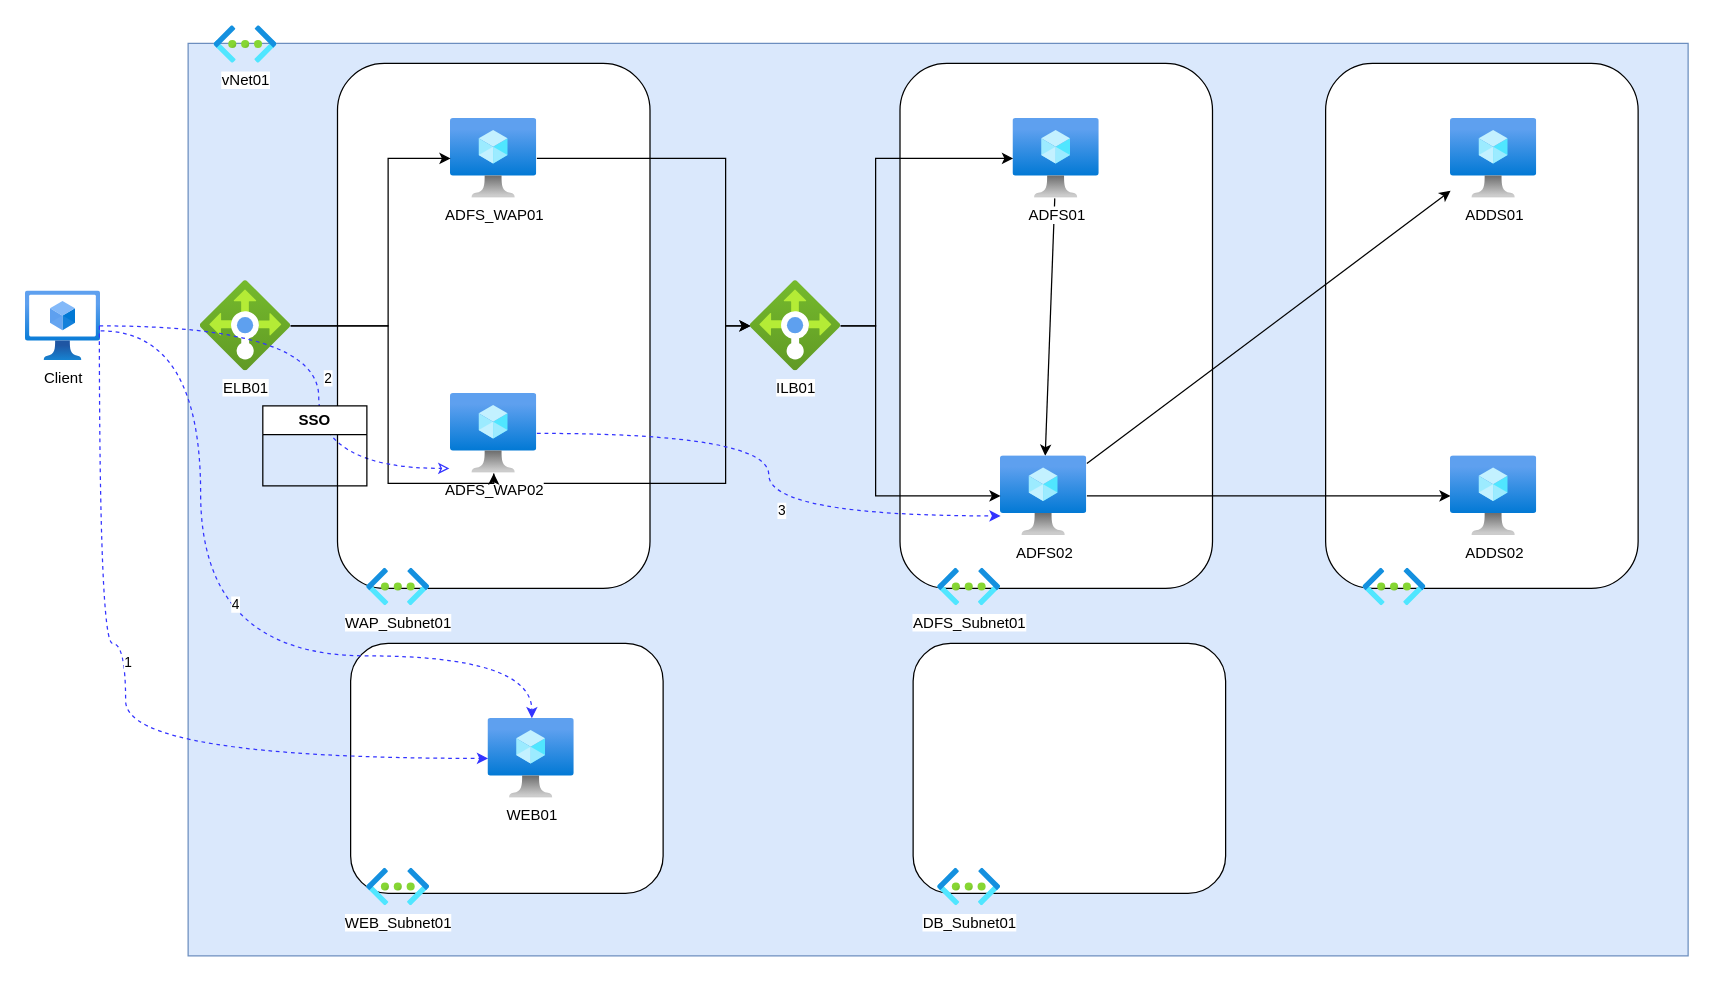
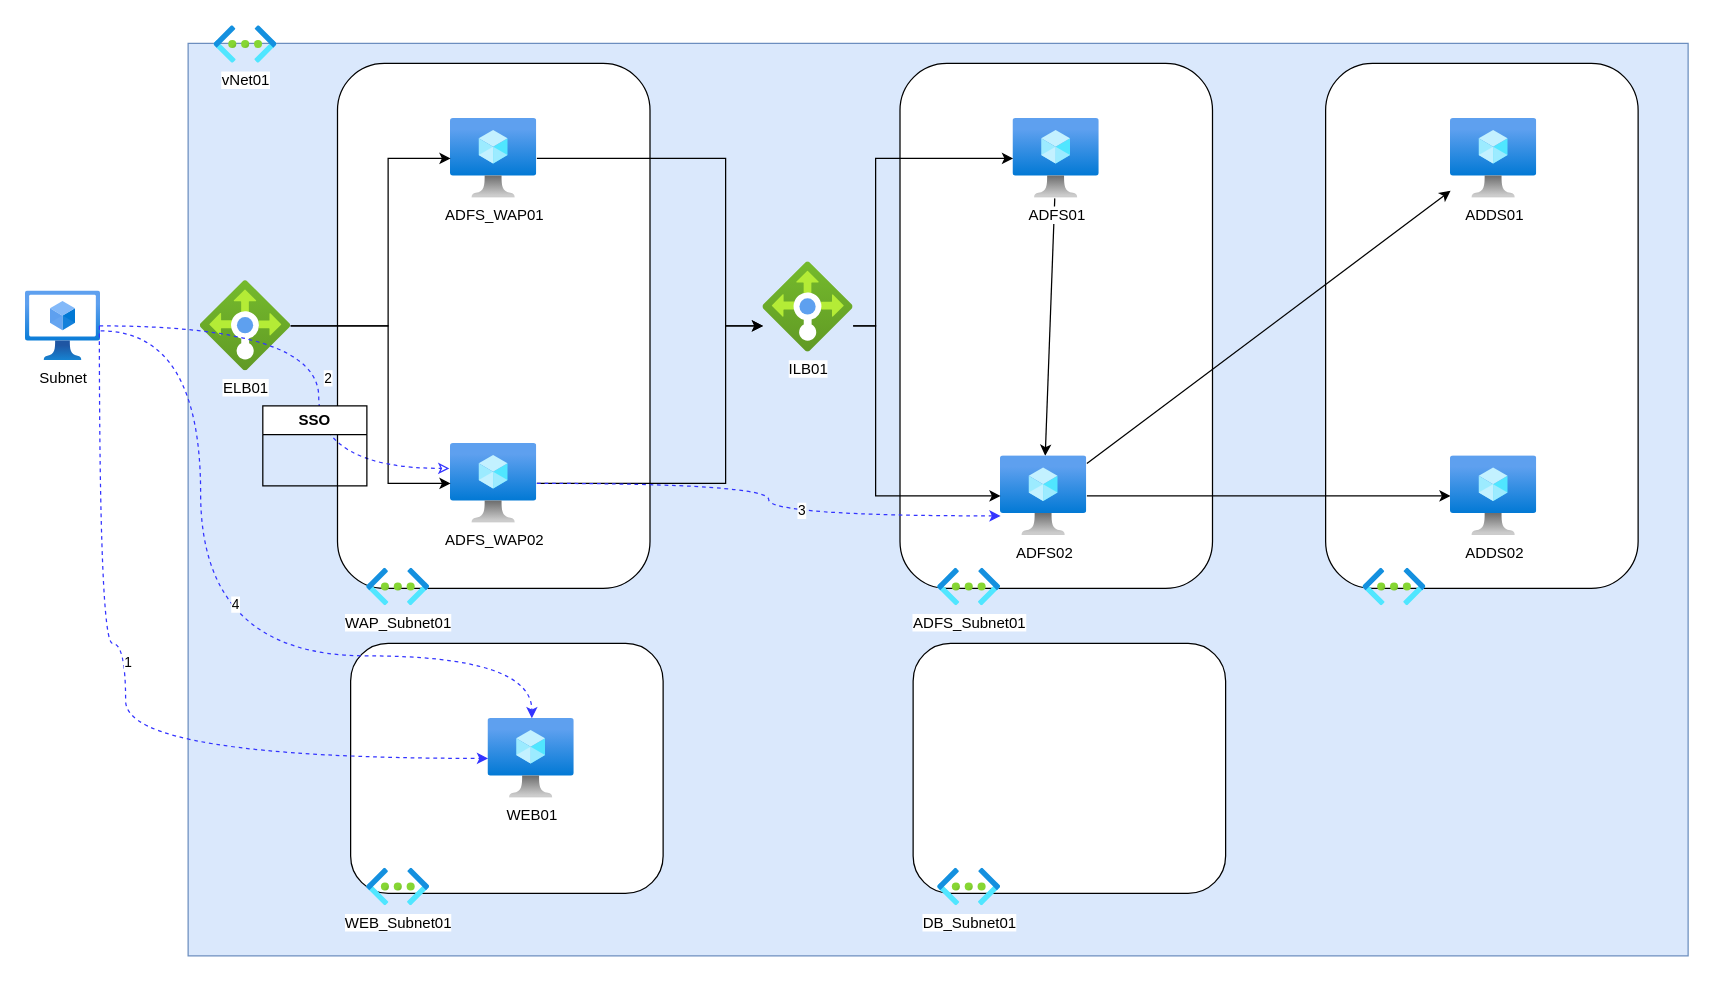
(796, 326) -> (808, 307)
(64, 378) -> (64, 378)
(494, 433) -> (494, 483)
